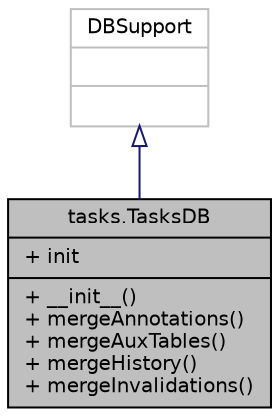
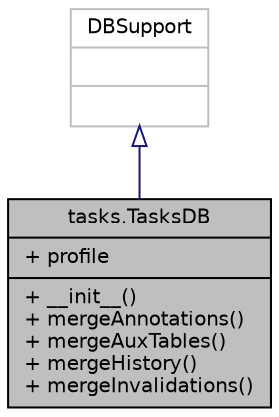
(53, 257) -> (68, 257)
